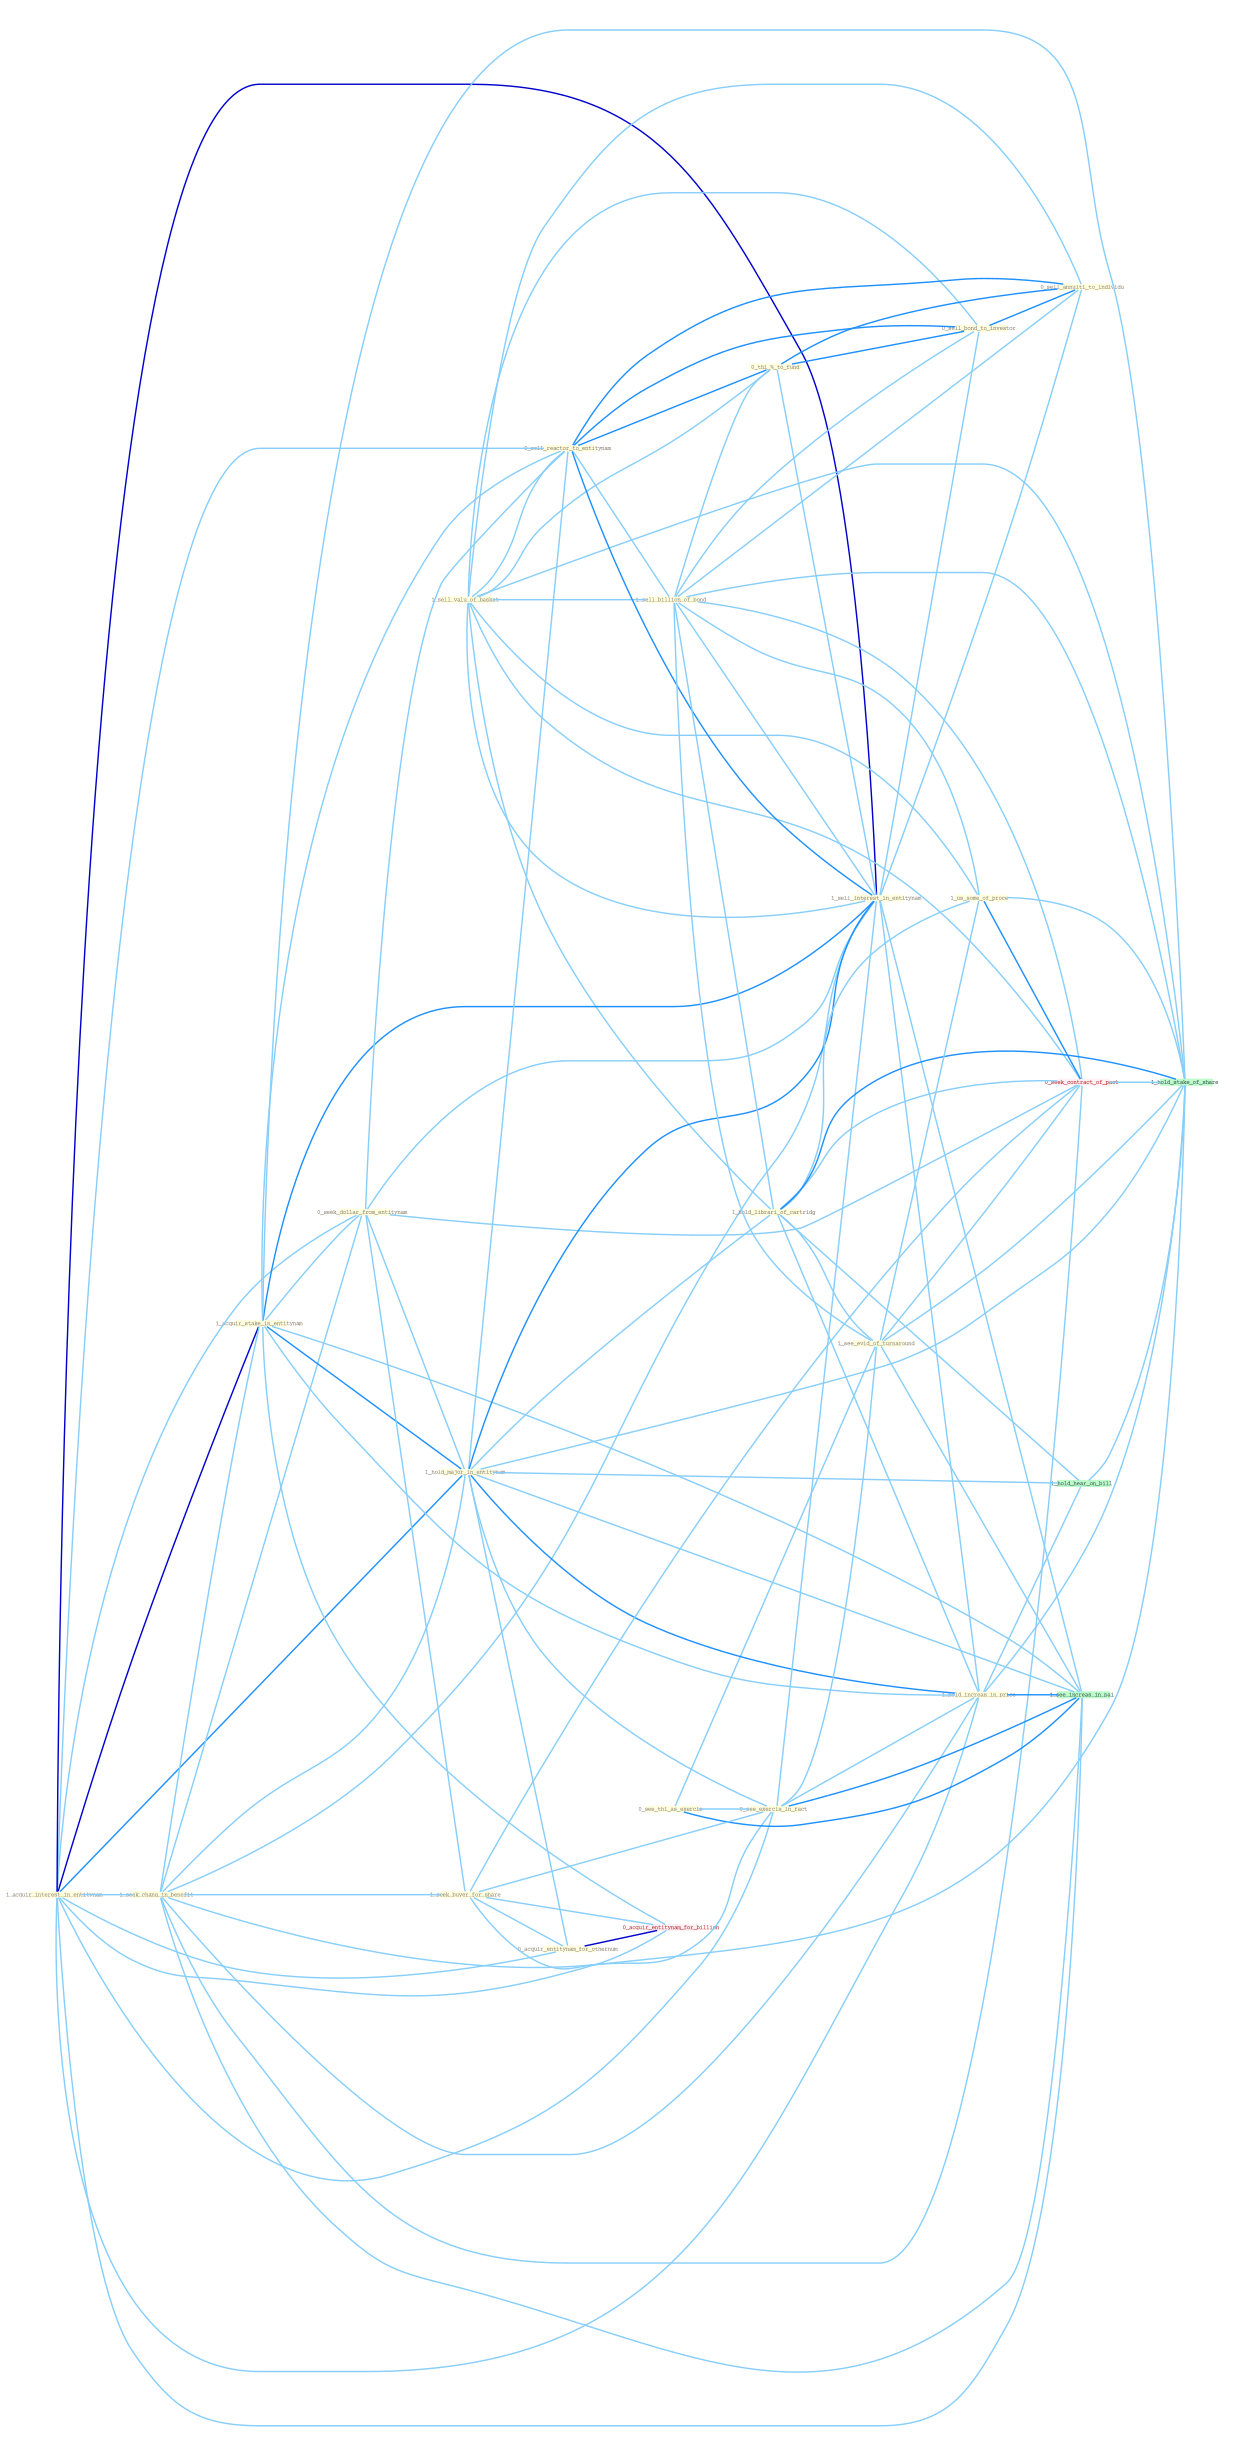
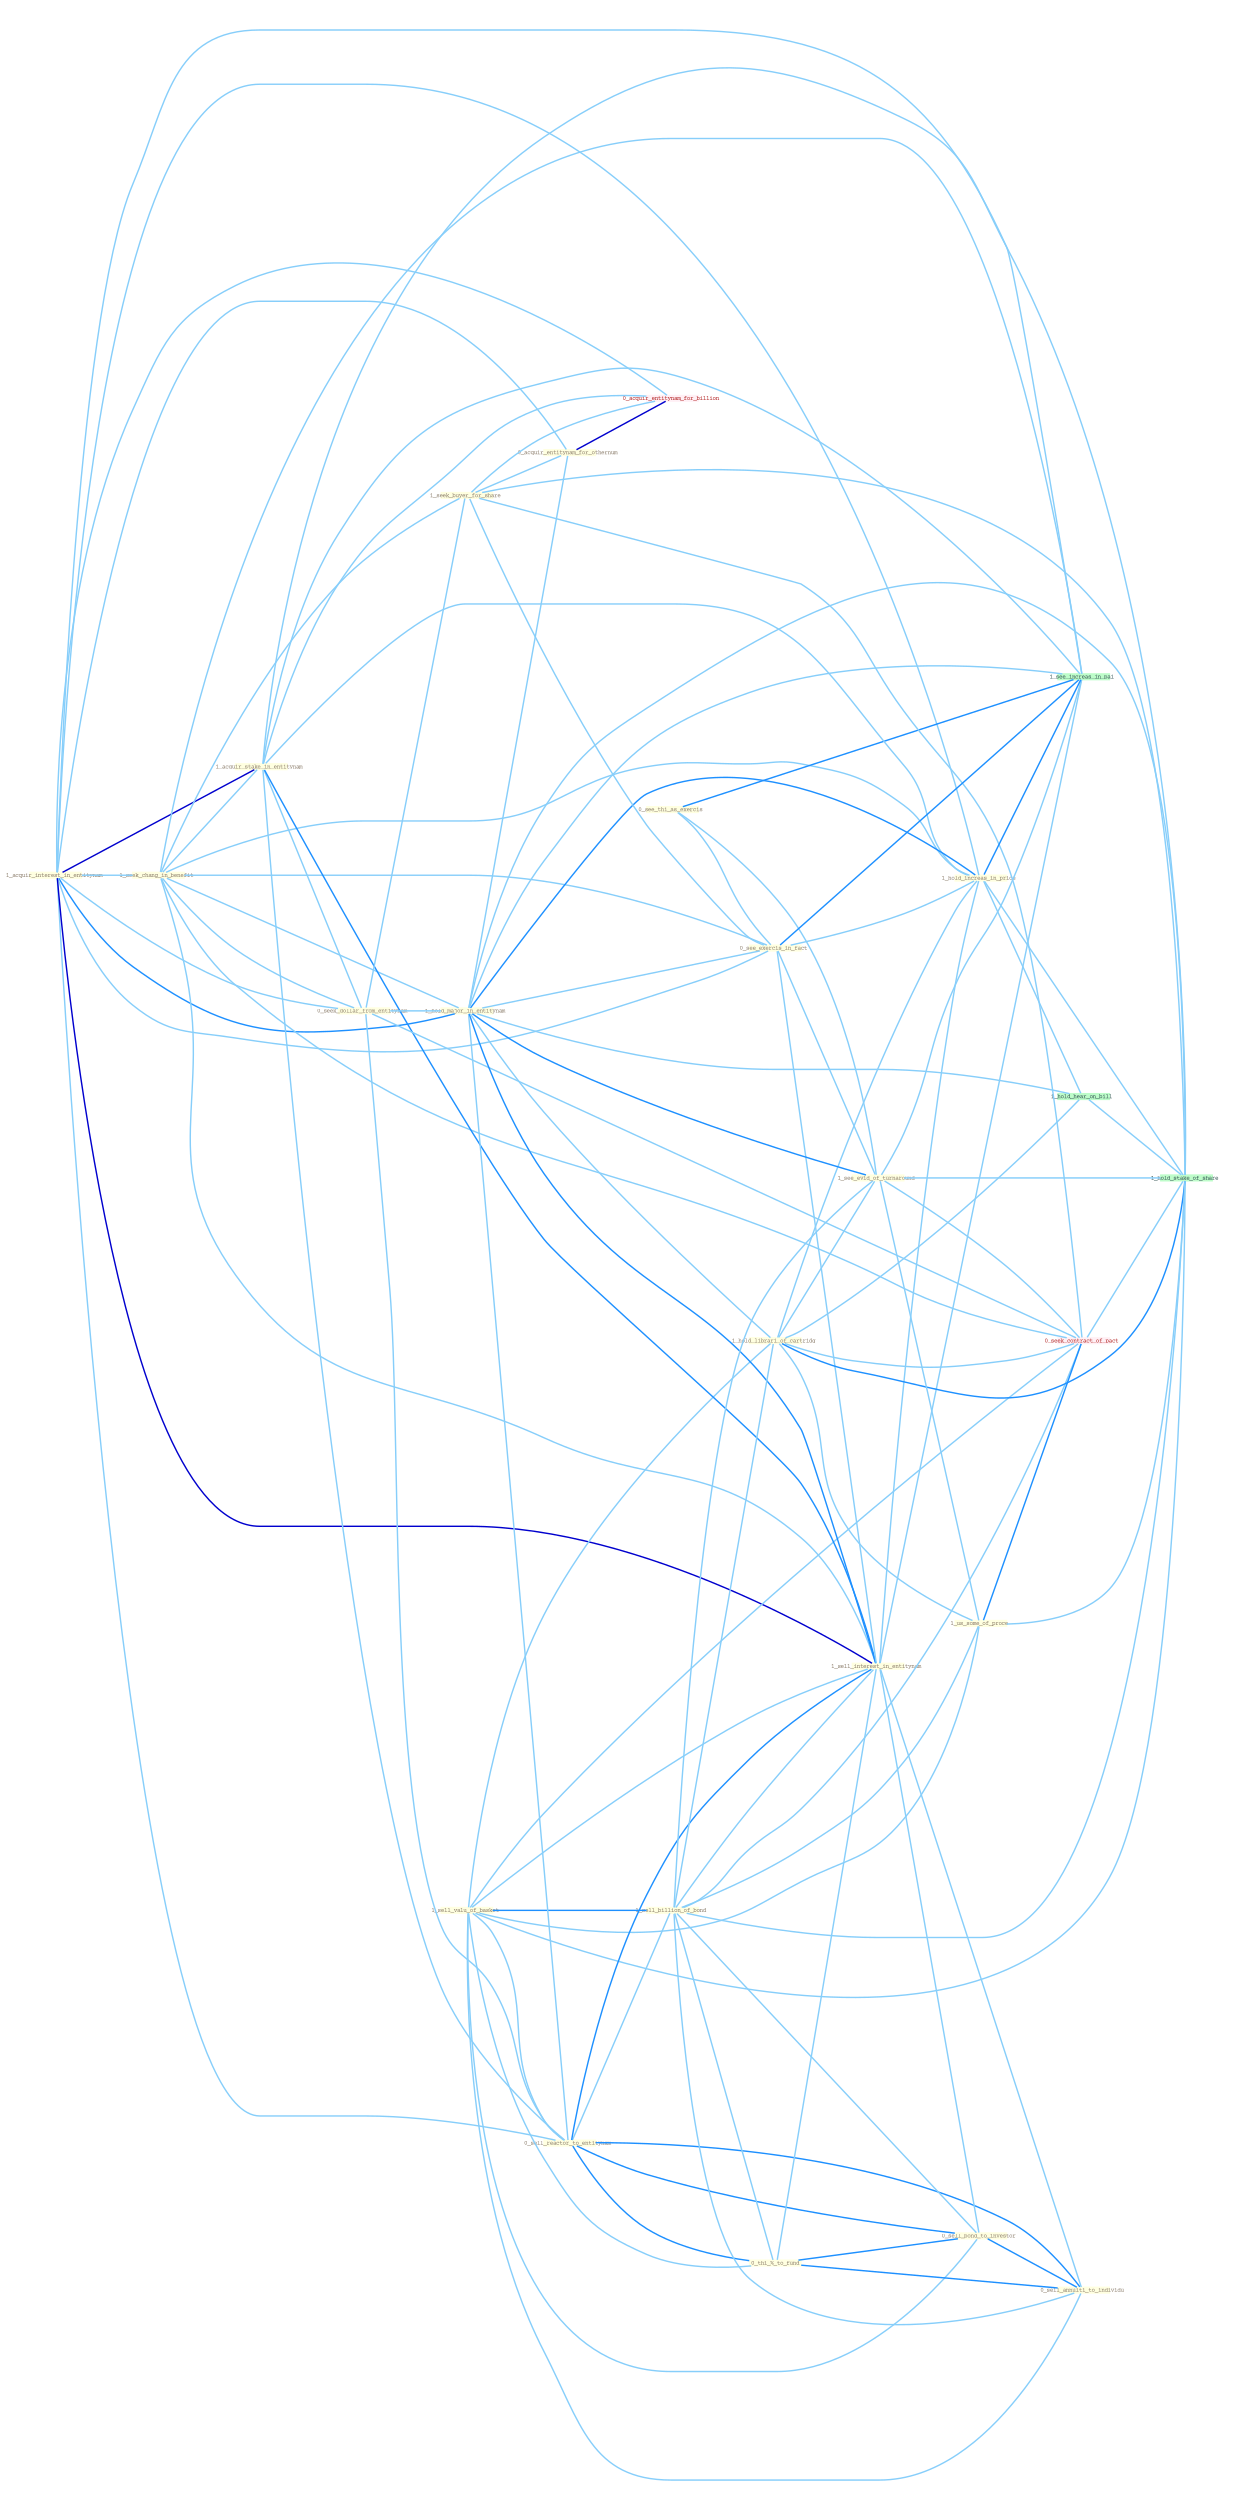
(570, 600) -> (570, 1910)
(617, 1061) -> none
(364, 1398) -> (663, 1108)
